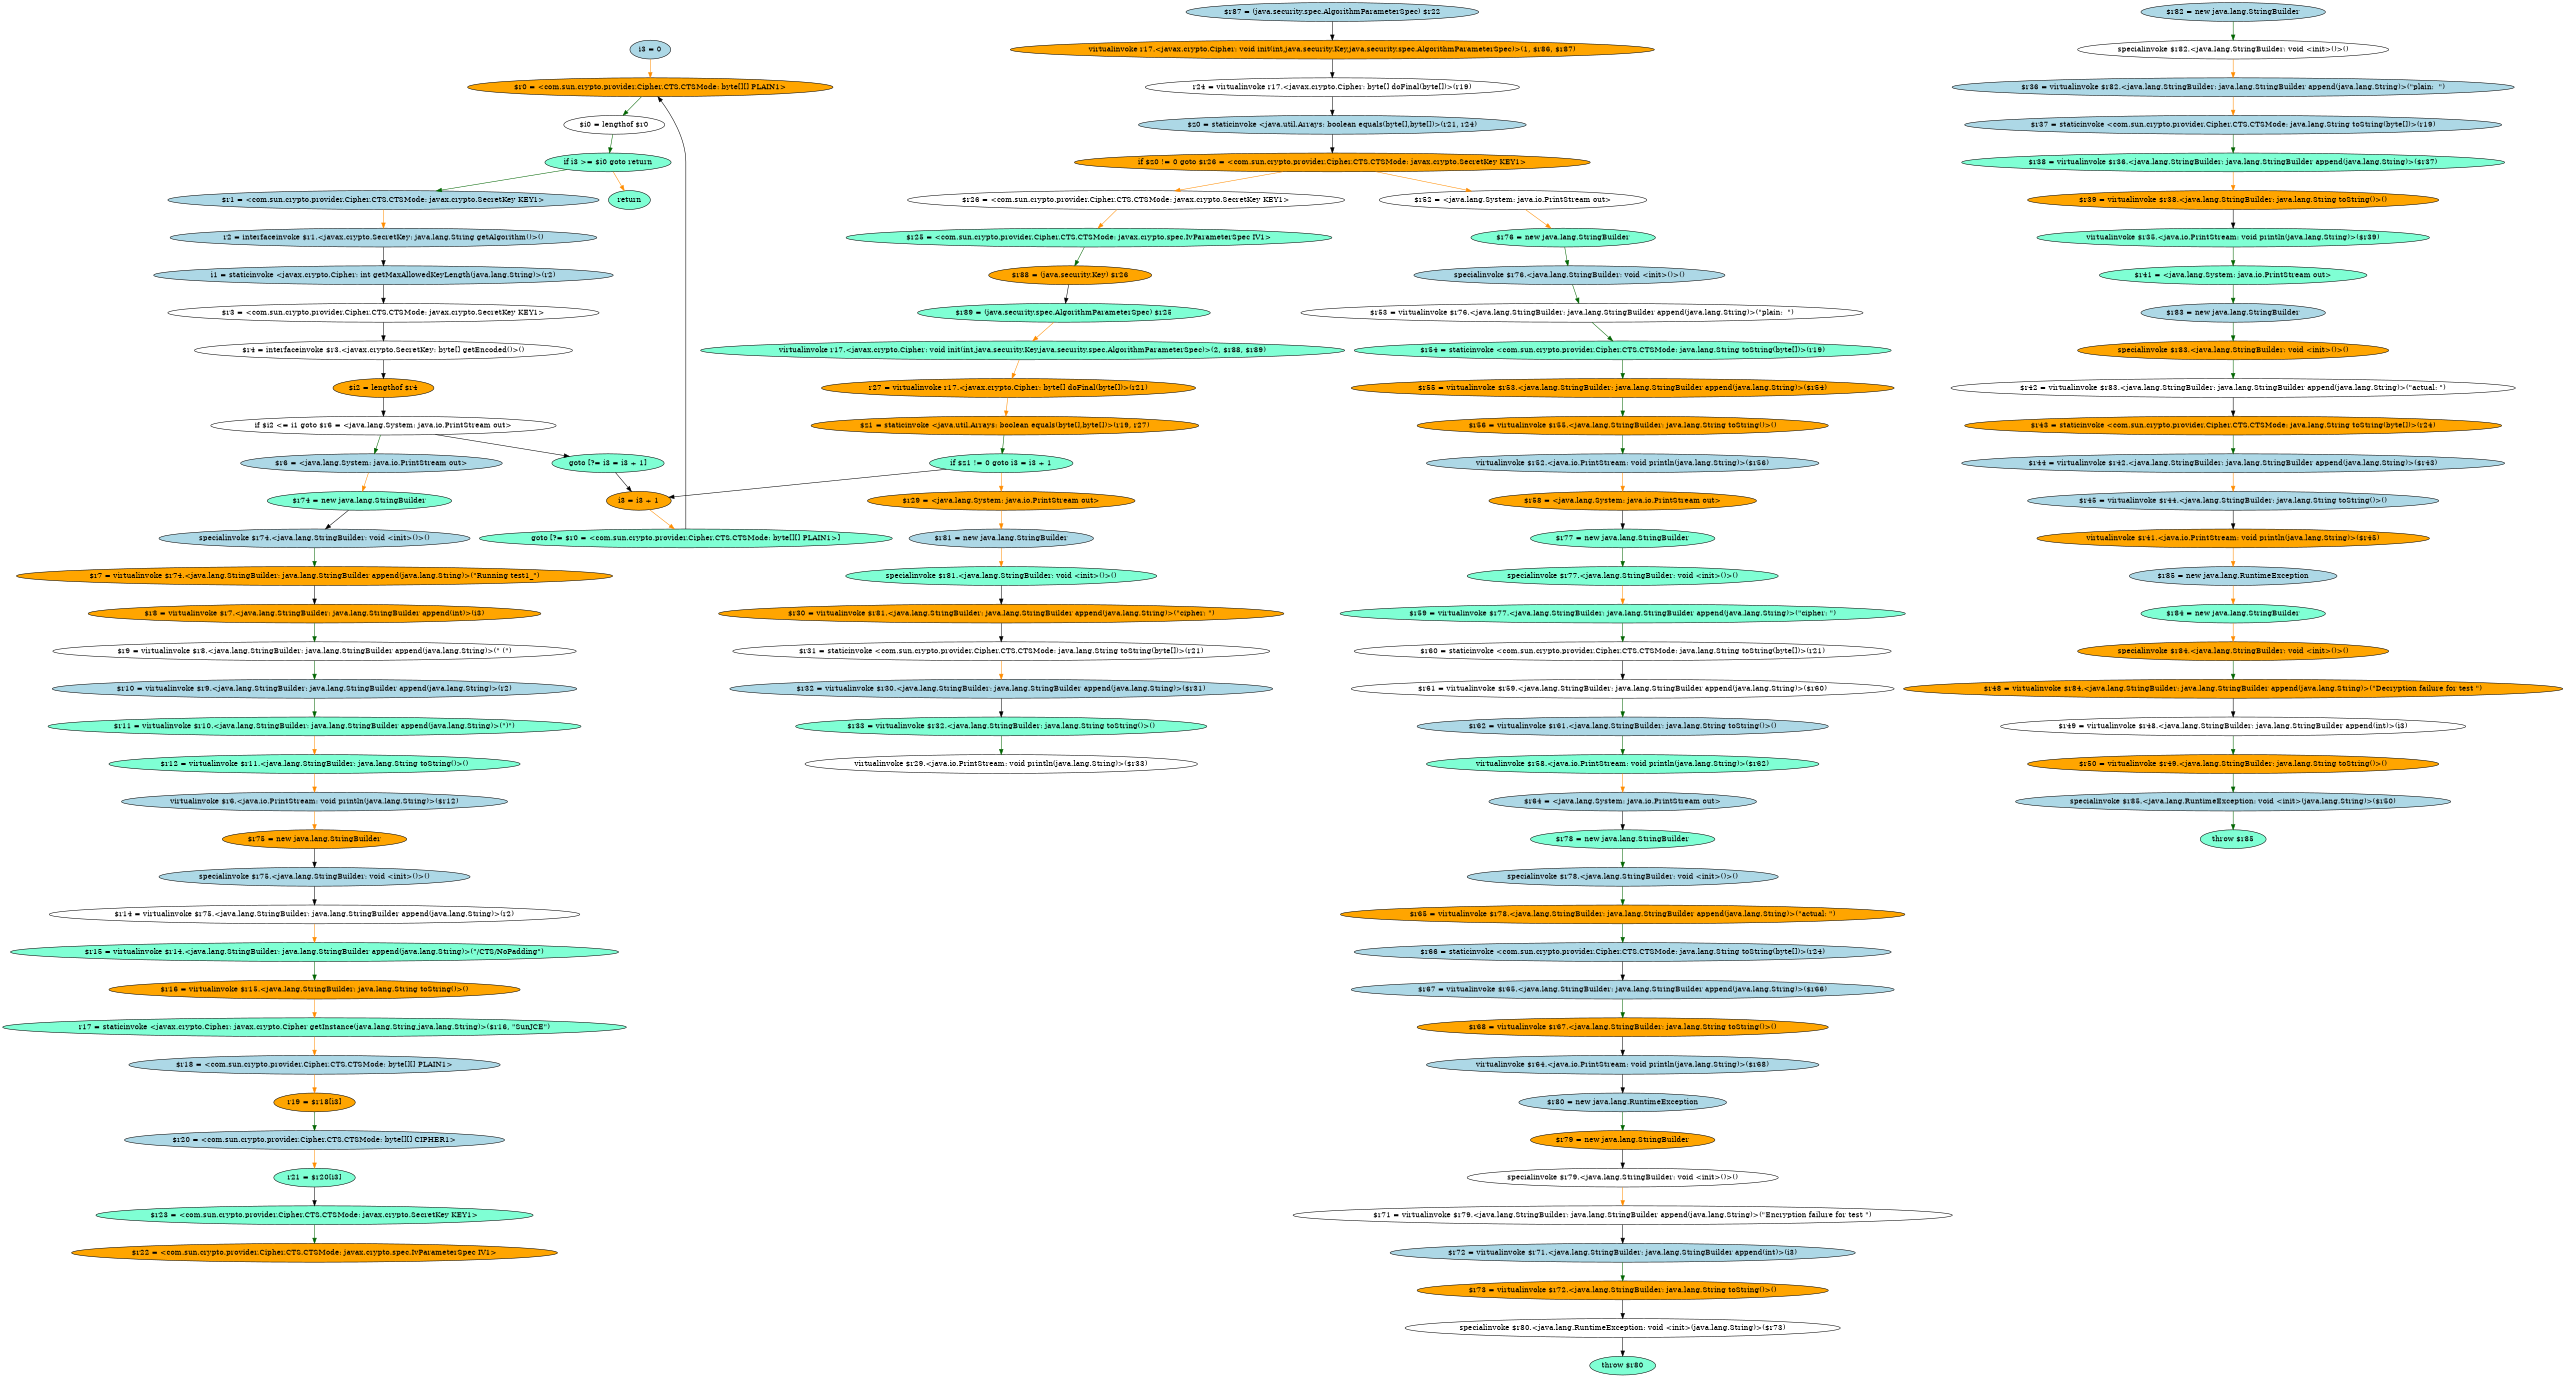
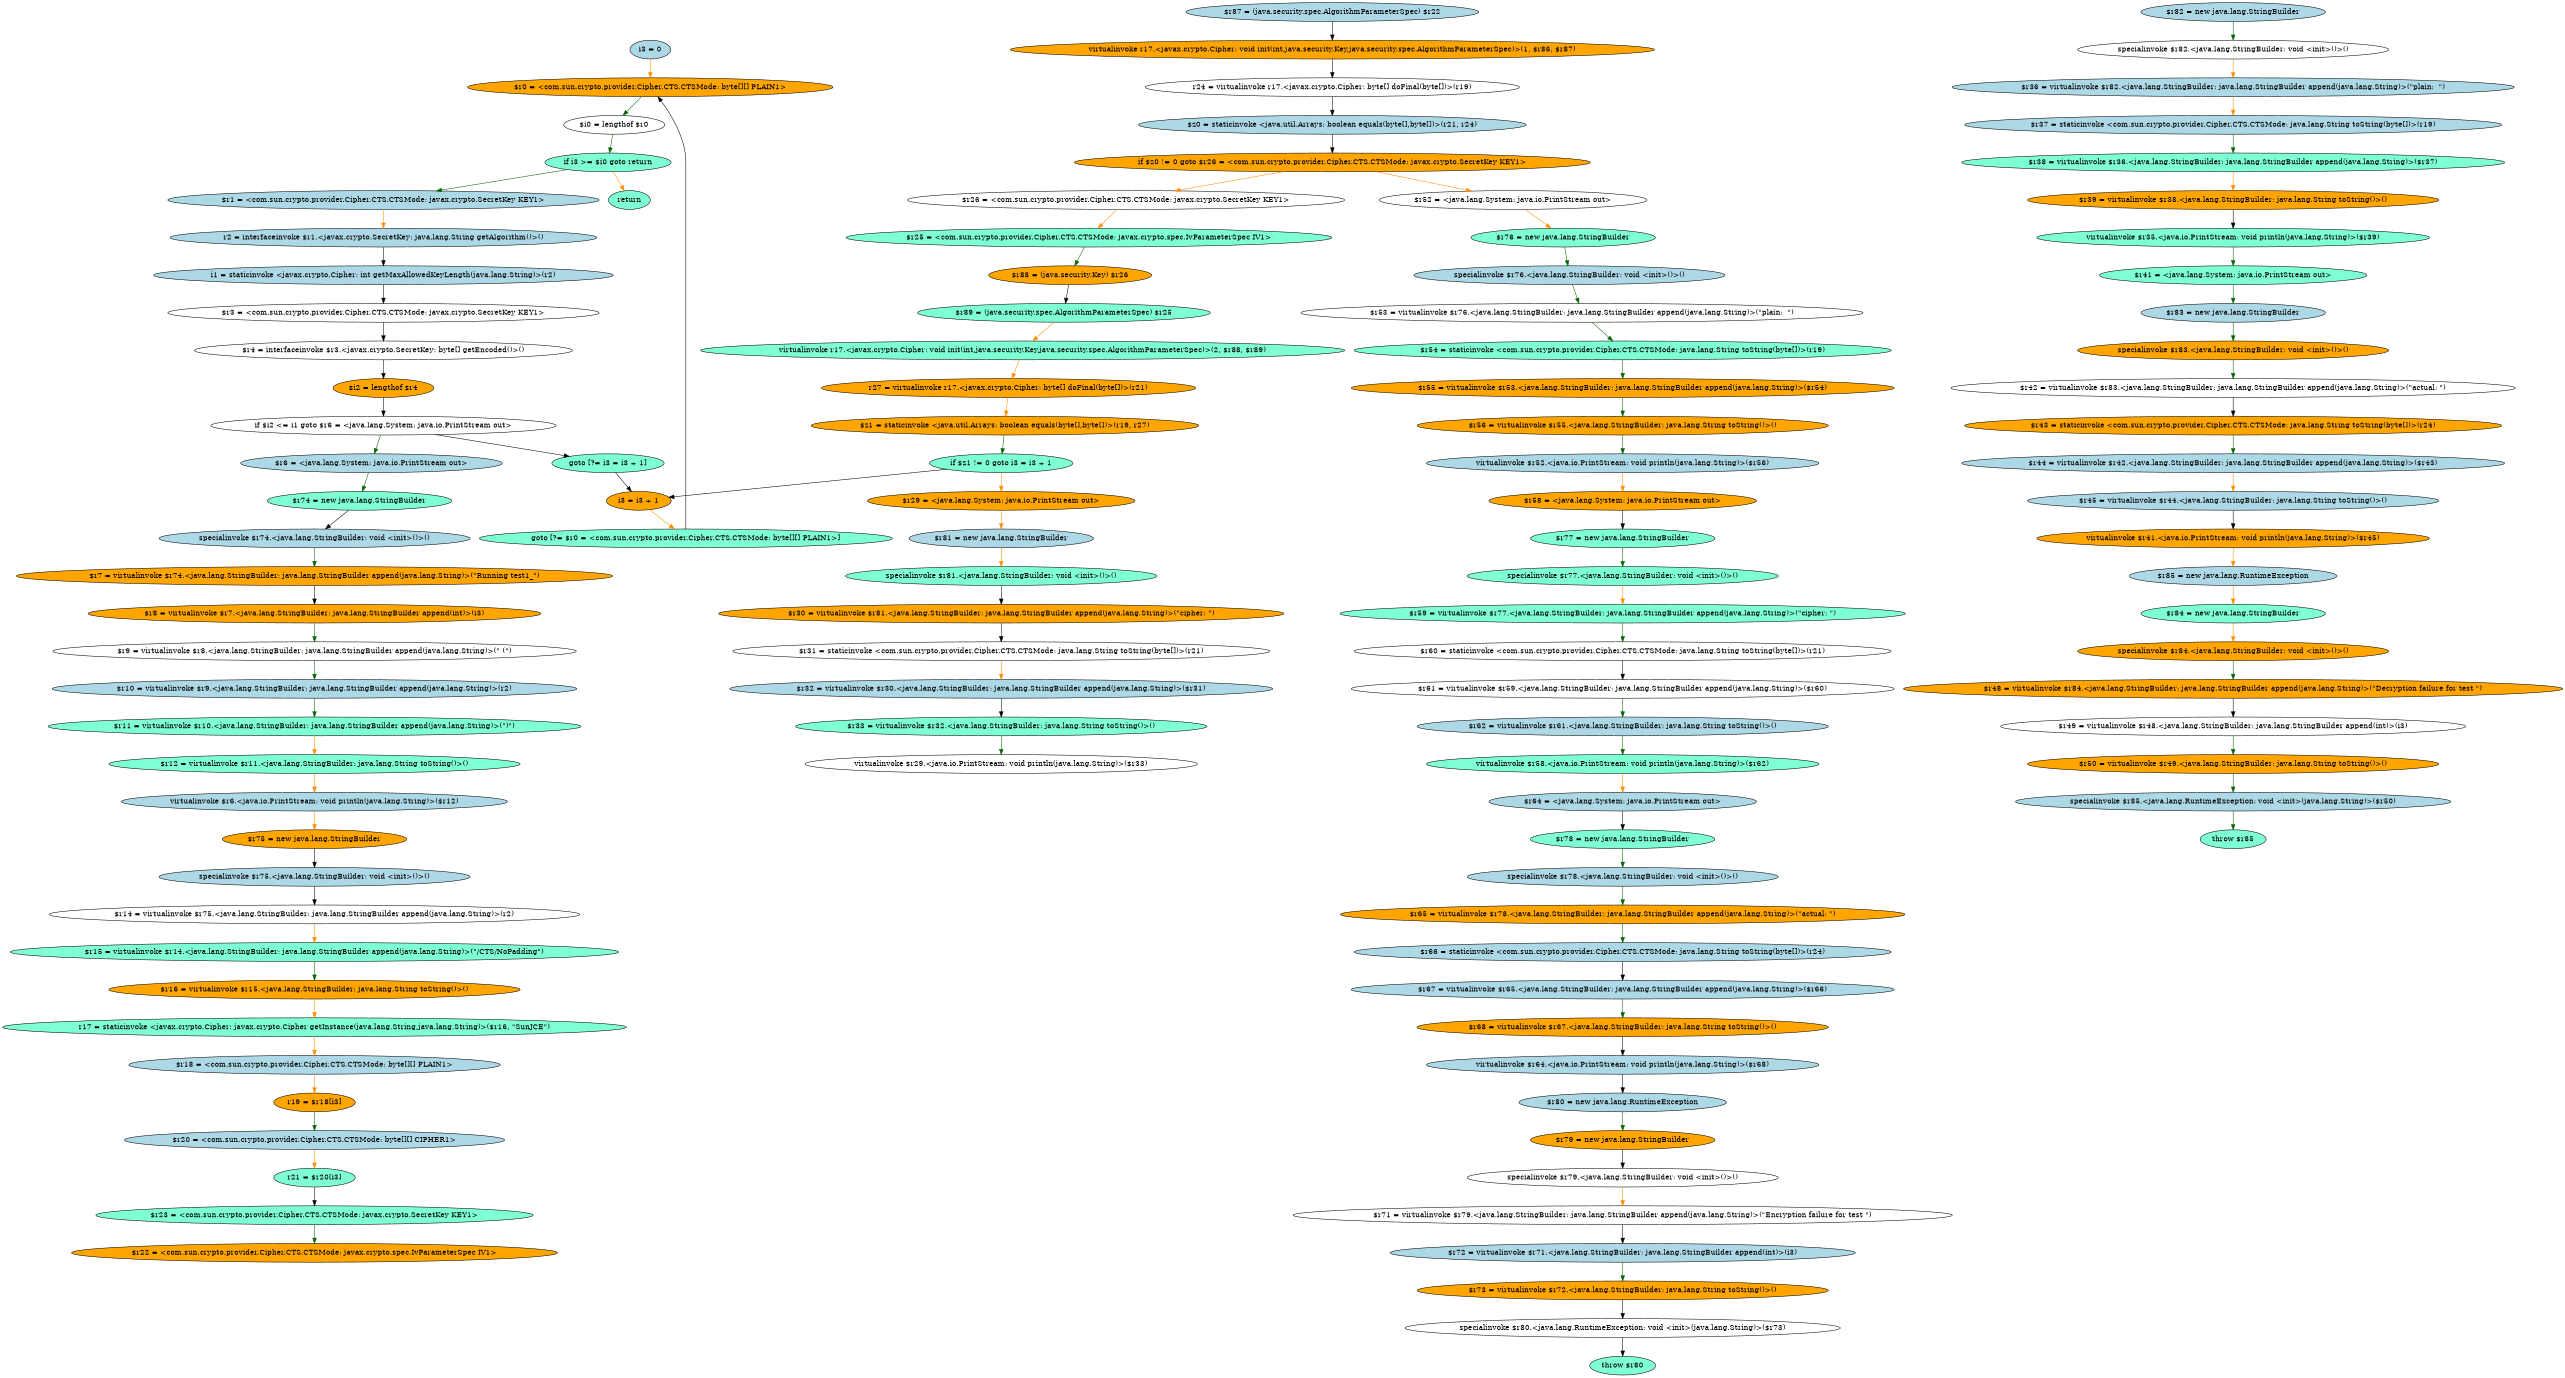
(366, 480) -> (366, 480)
